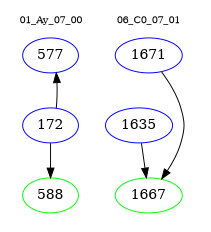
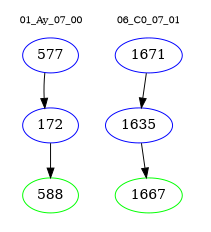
(57, 95) -> (44, 86)
(184, 120) -> (145, 86)
